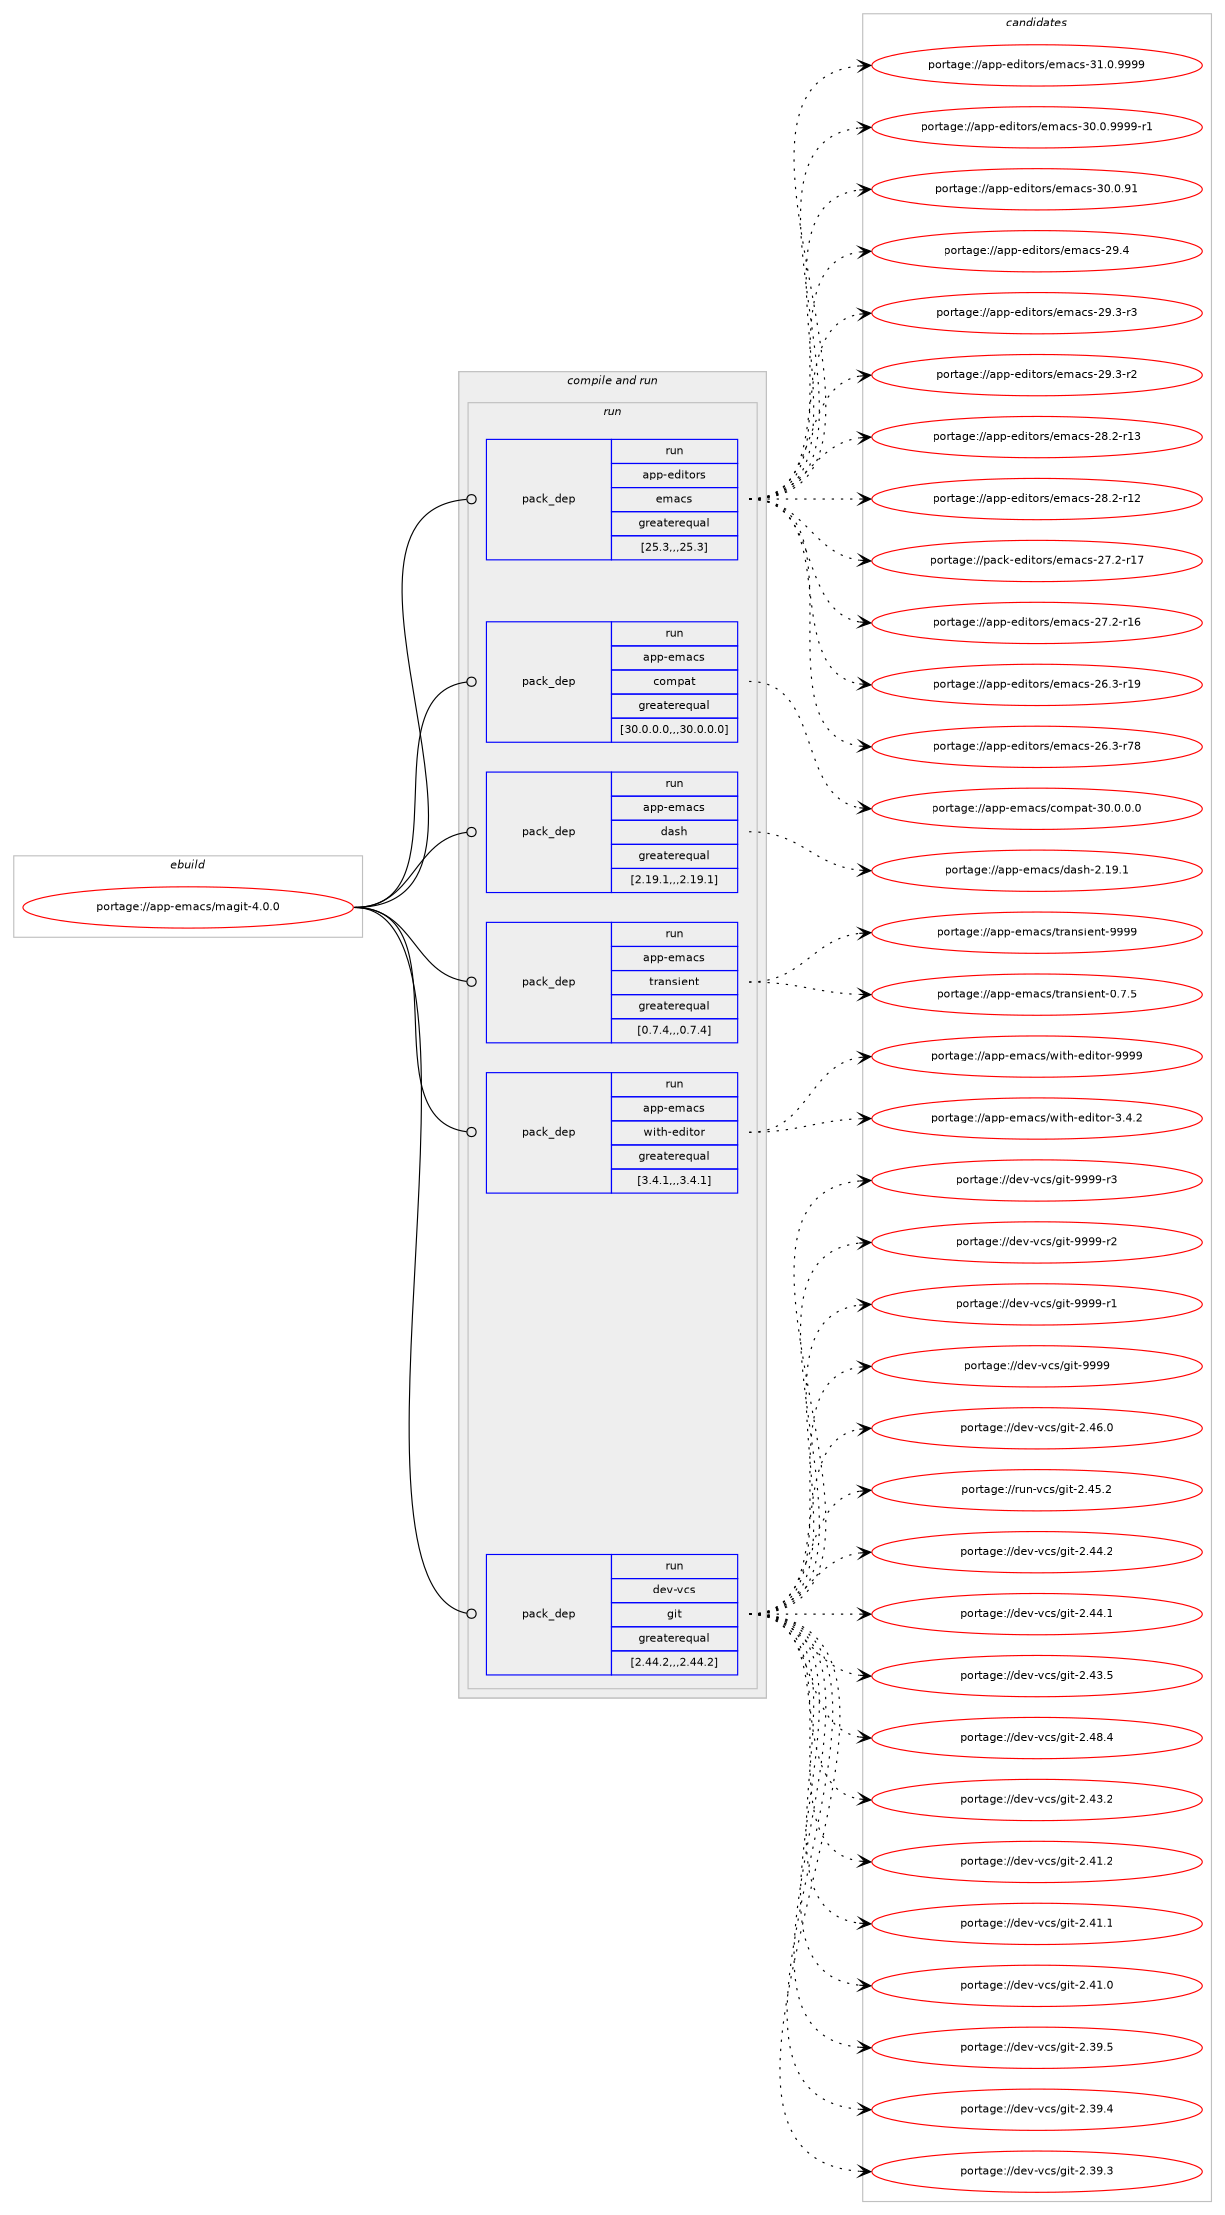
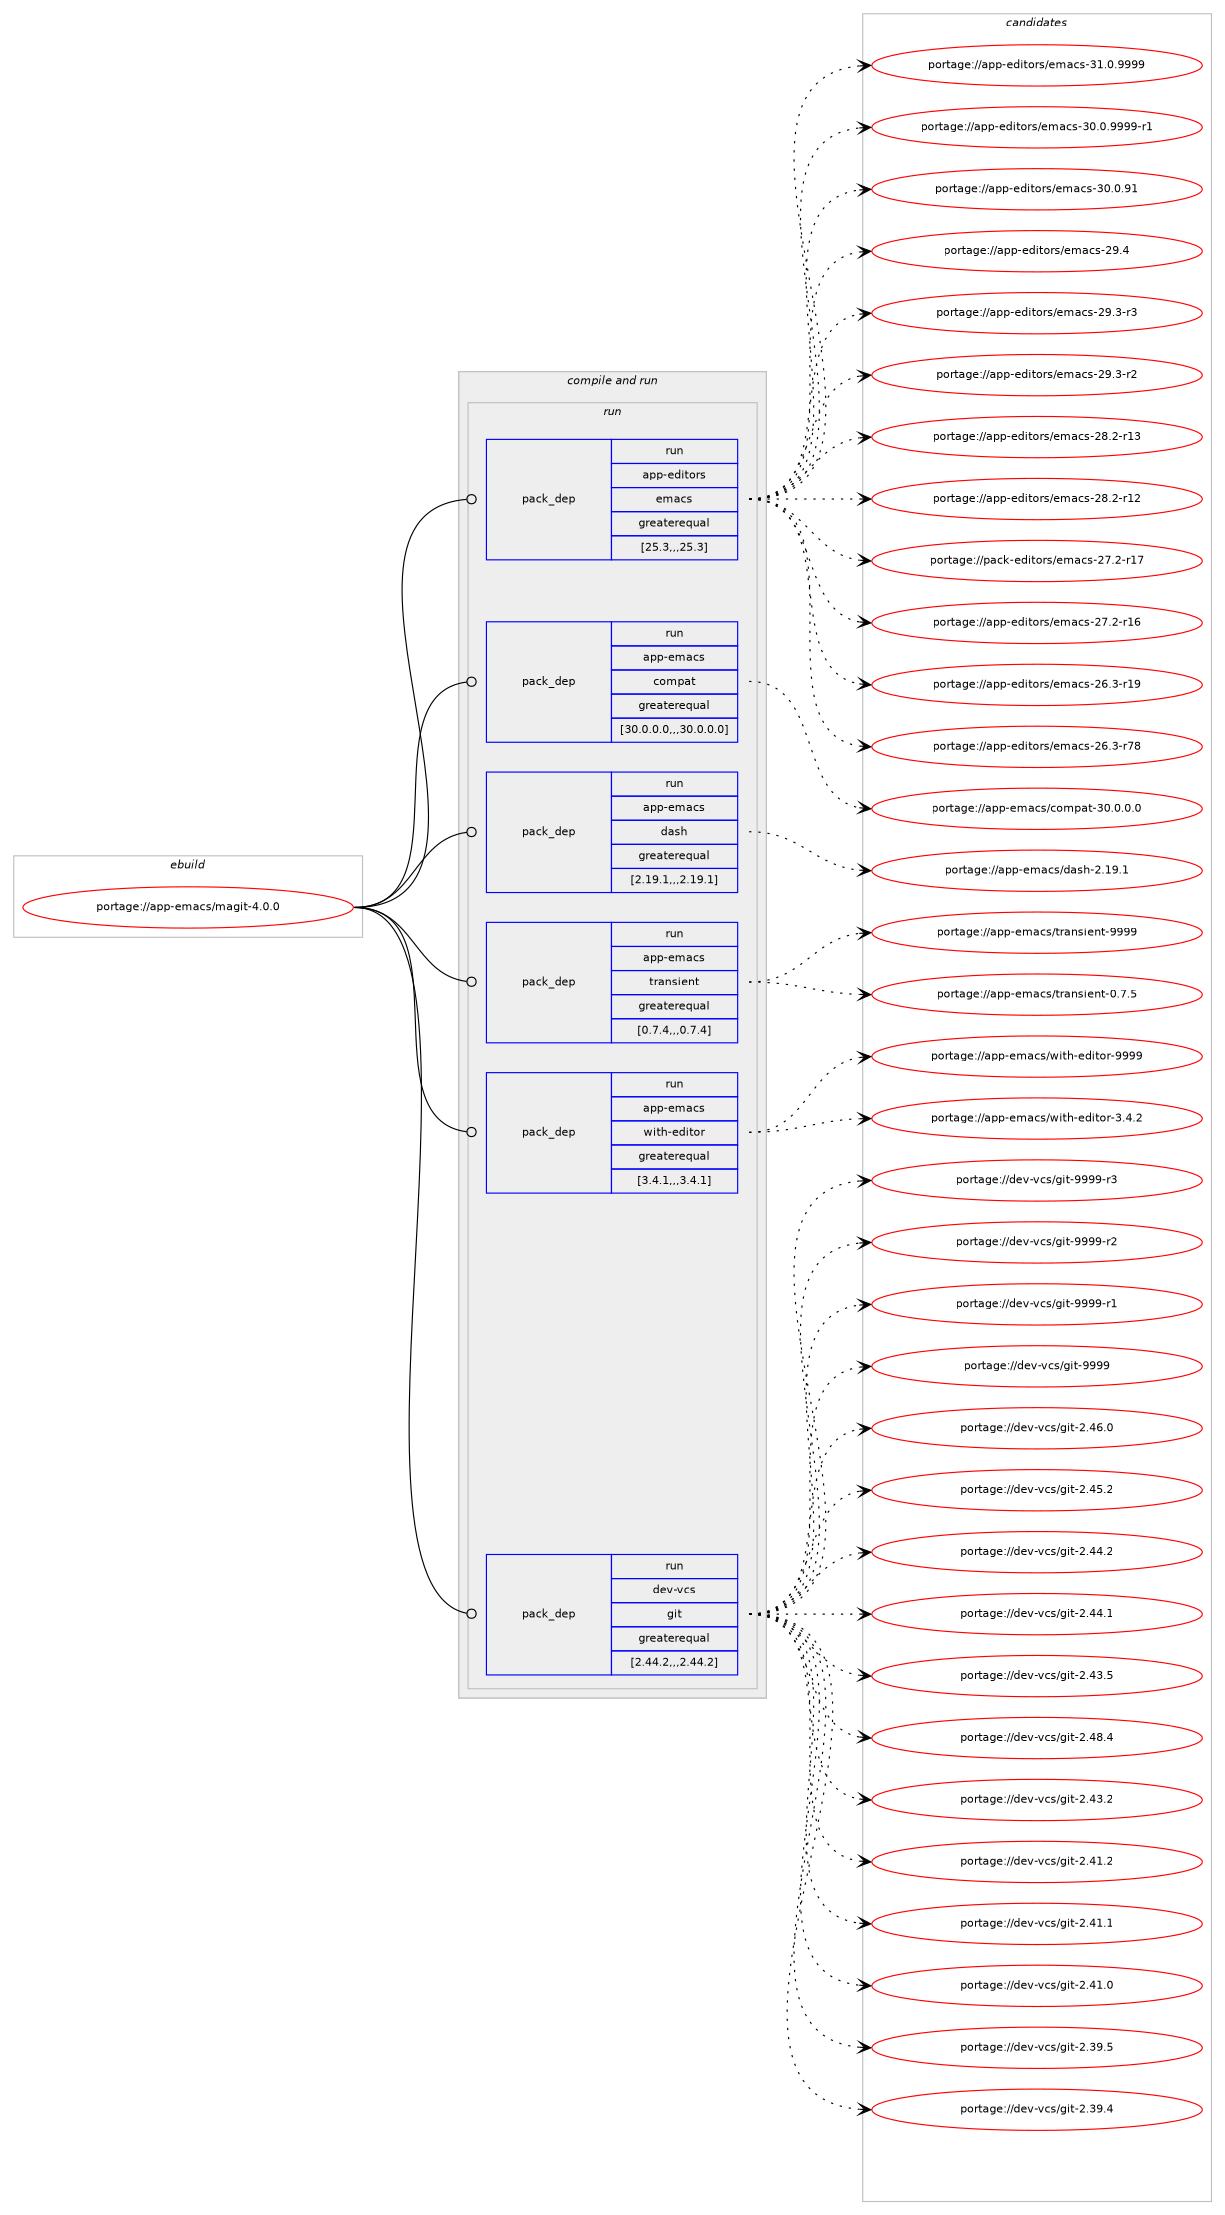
(1037, 1490) -> (1037, 1490)
(1037, 2172) -> none
